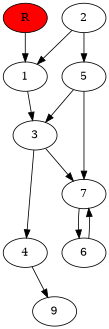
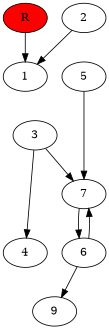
(84, 43) -> none
(29, 102) -> none
(62, 103) -> none
(38, 278) -> (71, 278)
